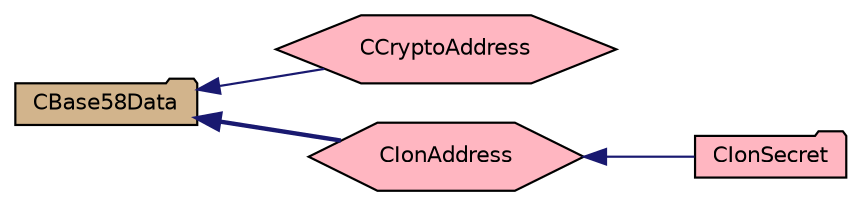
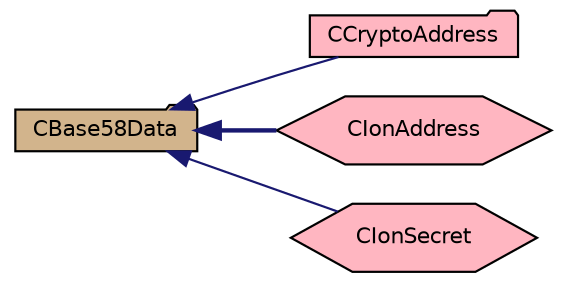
(446, 49) -> (414, 36)
(650, 157) -> (263, 185)
(771, 157) -> (414, 238)
